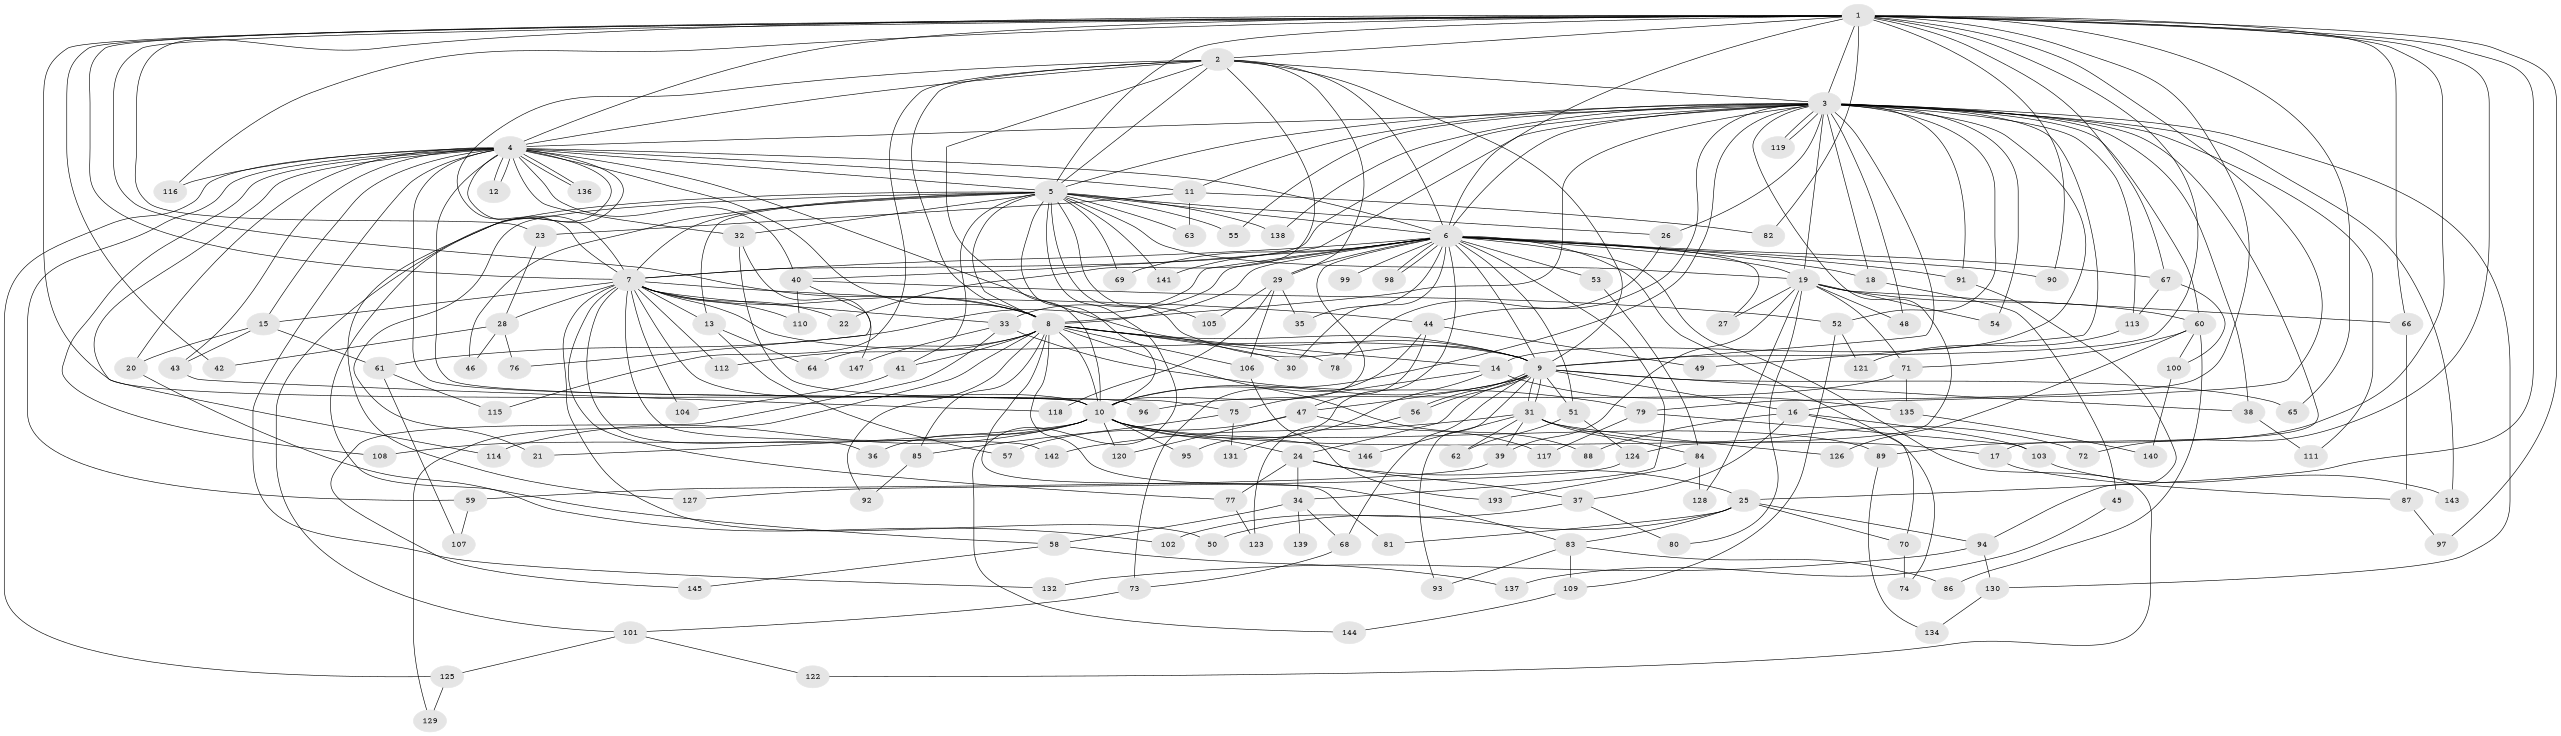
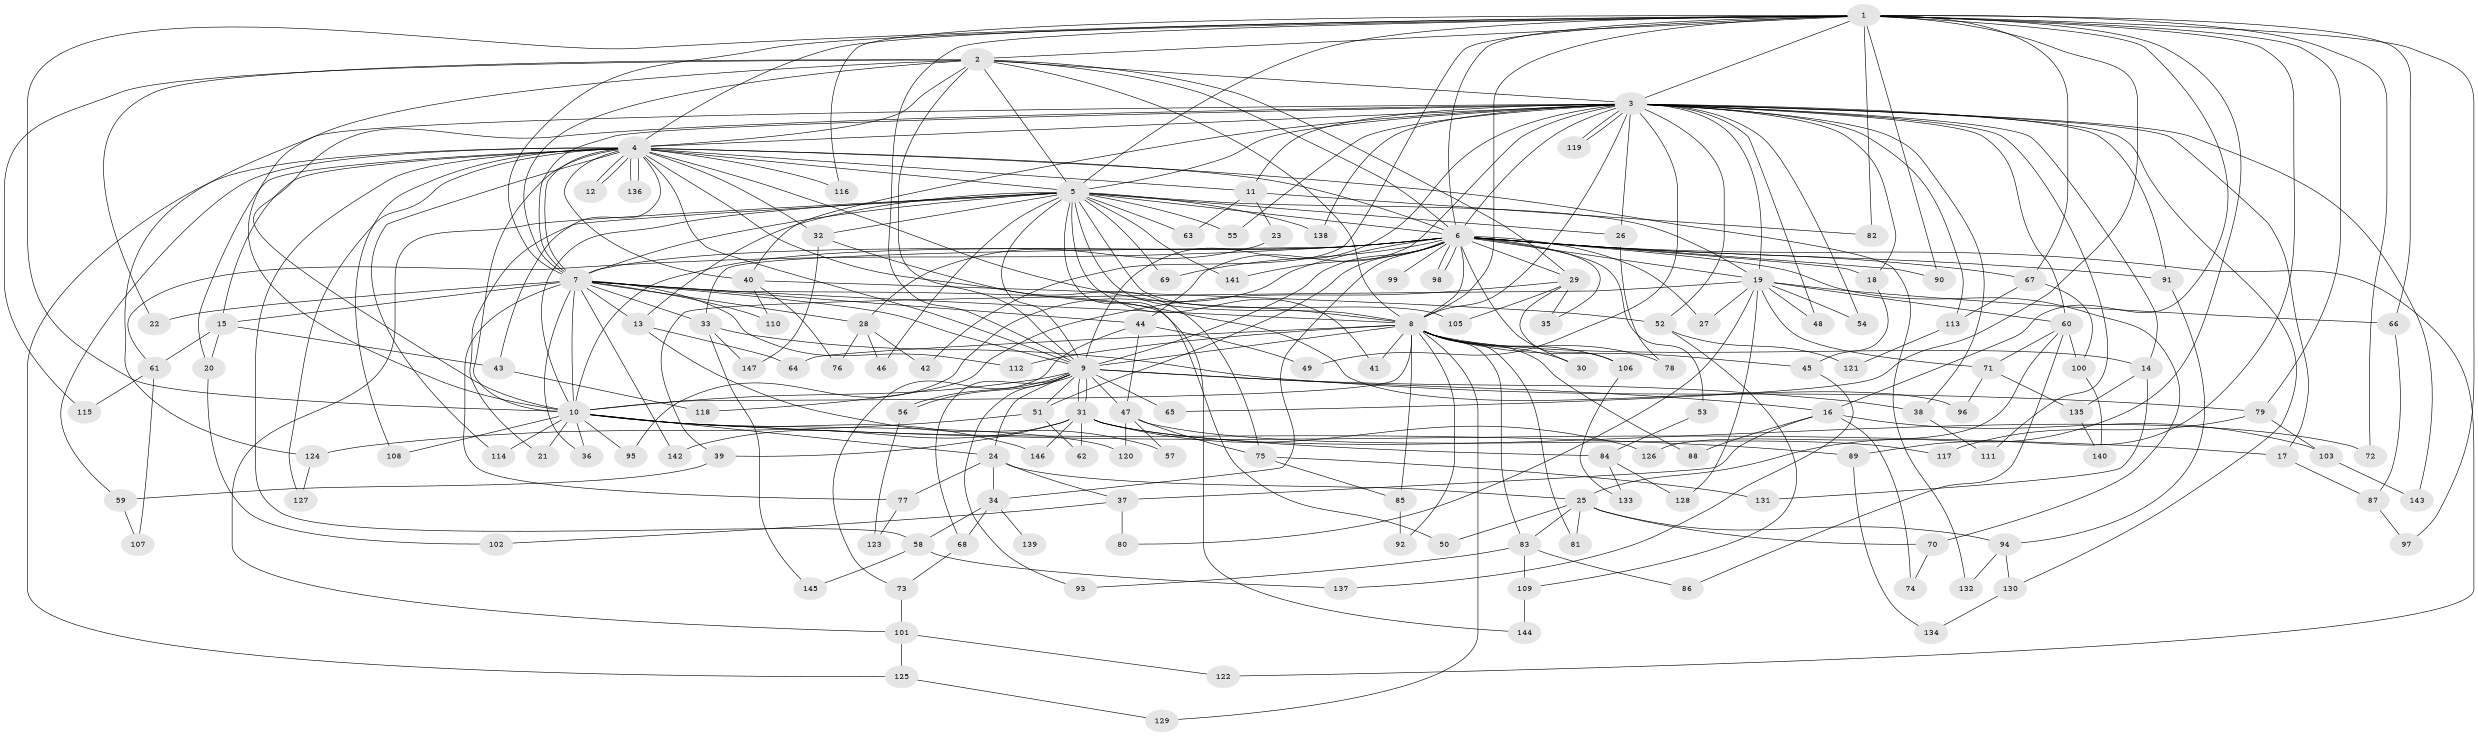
(559, 35) -> none
none -> (1680, 356)
(1382, 385) -> (1213, 444)
(682, 412) -> none
(1495, 500) -> (1626, 500)
